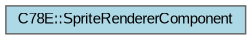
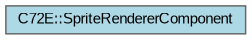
(126, 20) -> (126, 20)
